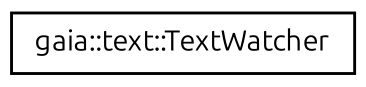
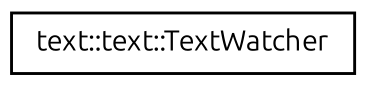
(183, 43) -> (183, 43)
